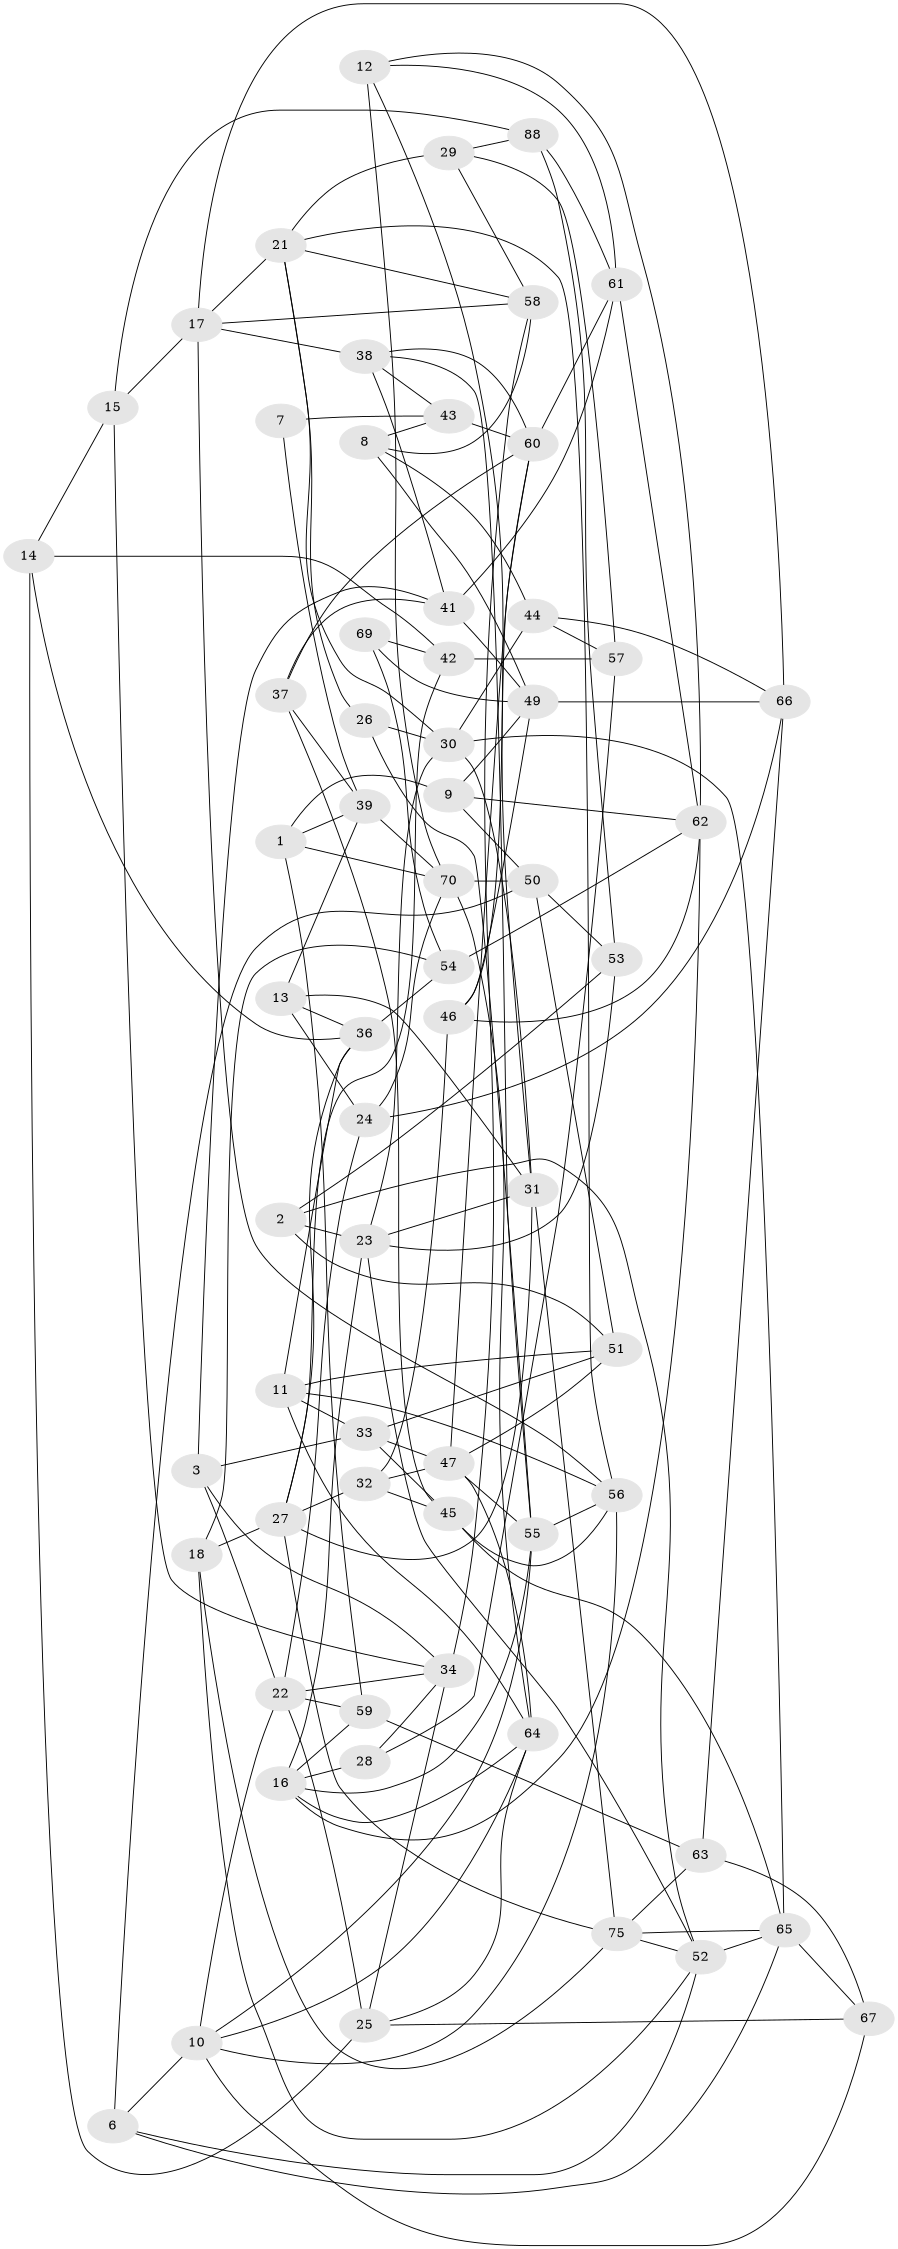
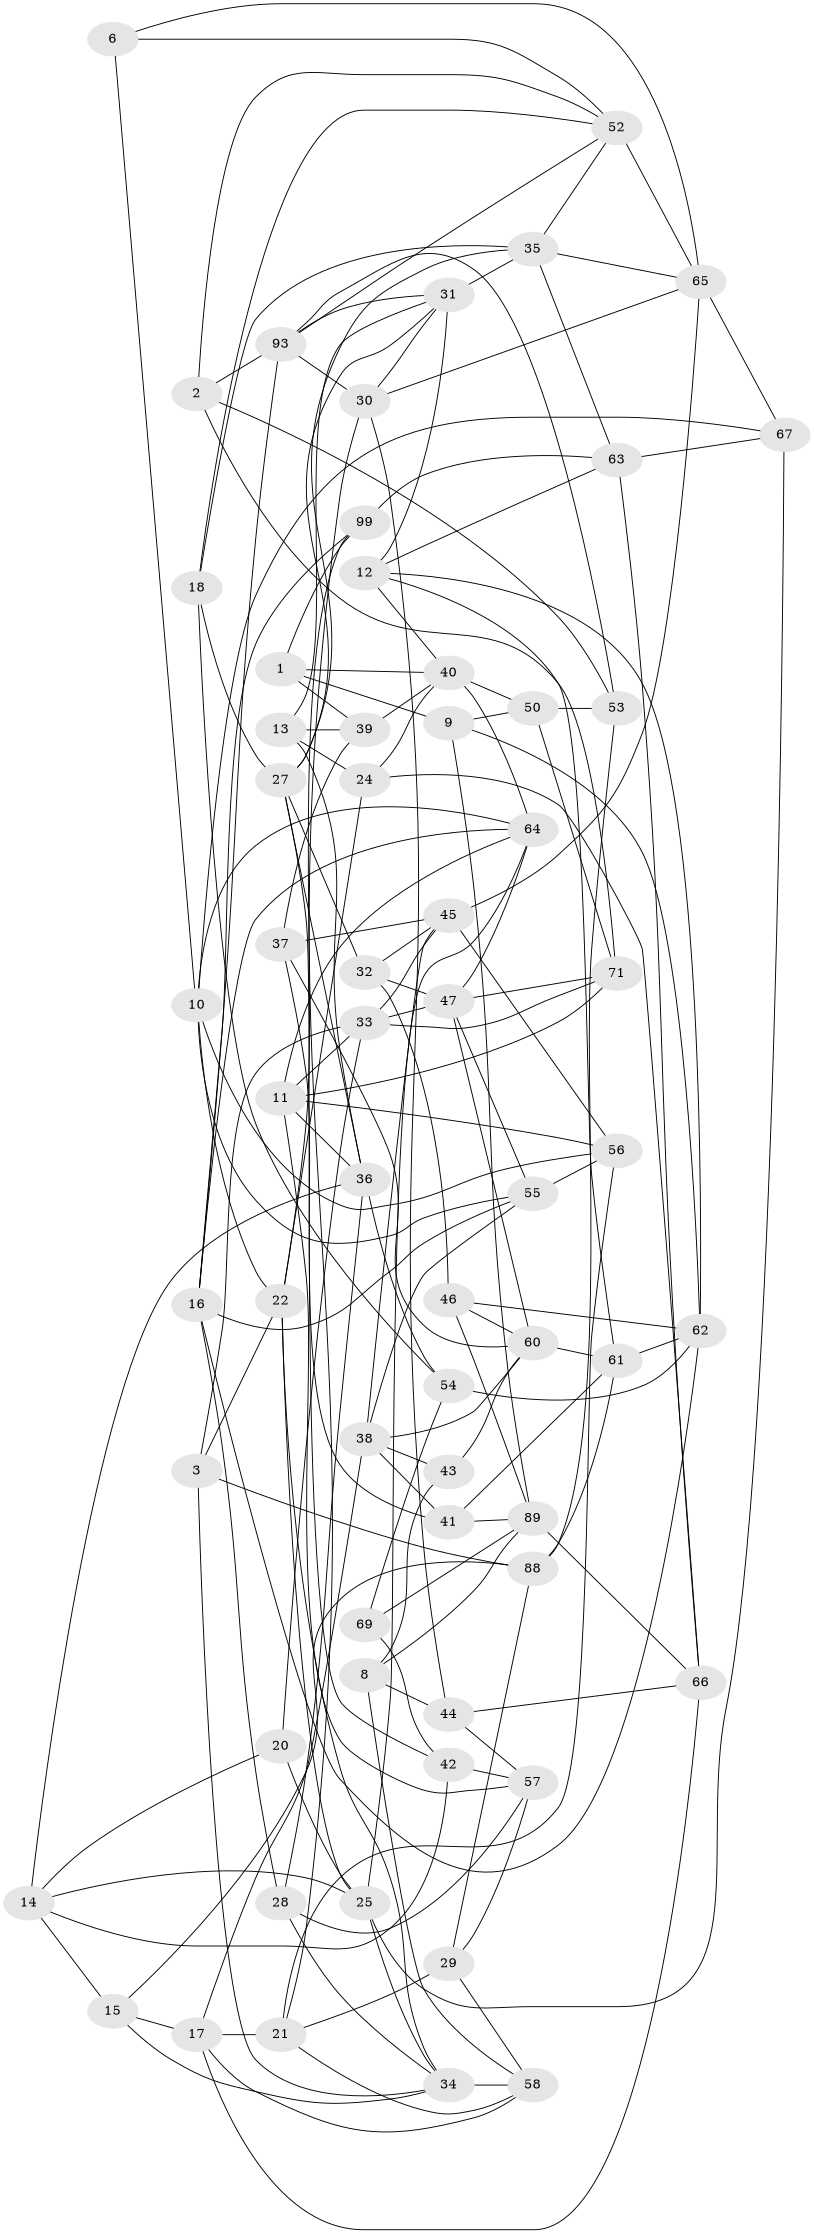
(281, 421) -> none
none -> (490, 516)
(533, 702) -> (533, 1519)
(365, 721) -> none
(449, 881) -> (449, 673)
(222, 932) -> (362, 1529)
(226, 1072) -> none
none -> (391, 1199)
(365, 1241) -> (281, 344)
(617, 1350) -> (617, 973)
(168, 1389) -> none
none -> (337, 1438)
none -> (307, 1521)
(365, 1712) -> (365, 523)
none -> (281, 1746)
(617, 1934) -> (533, 249)
